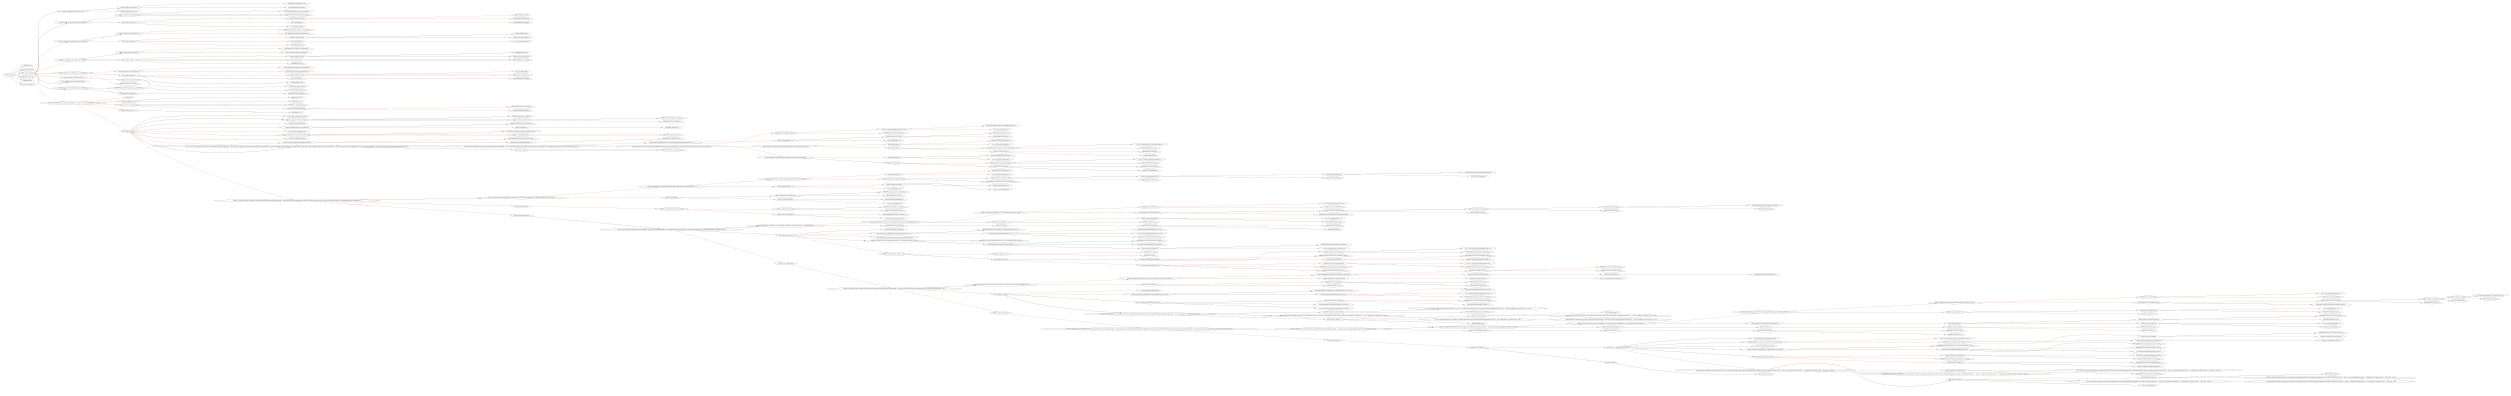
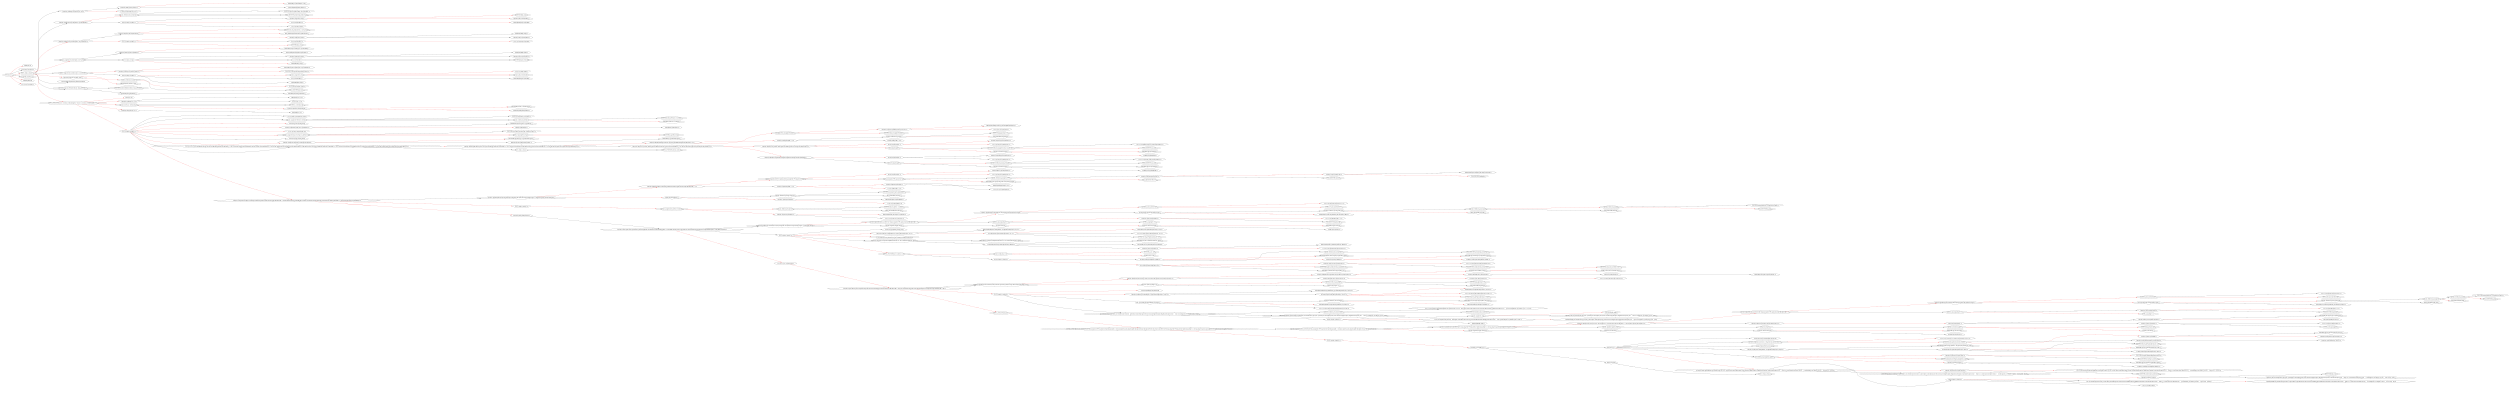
(1478, 248) -> none
